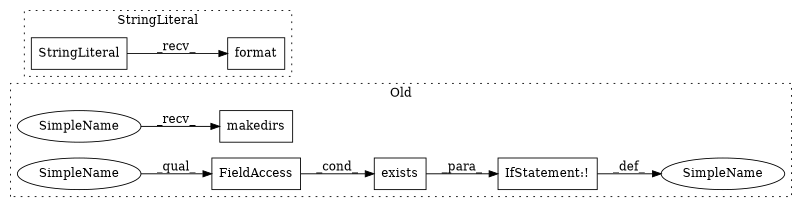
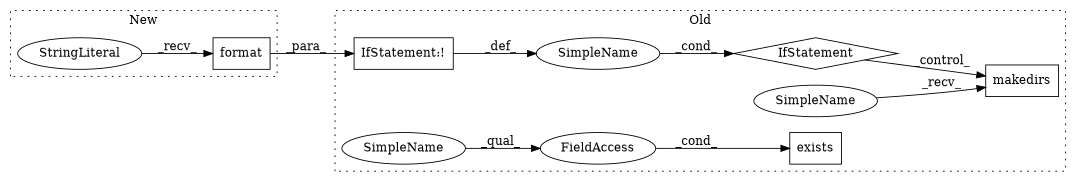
(158, 21) -> (144, 21)
(79, 54) -> (80, 54)
none -> (816, 54)
(256, 174) -> (598, 148)
(458, 174) -> (308, 54)
